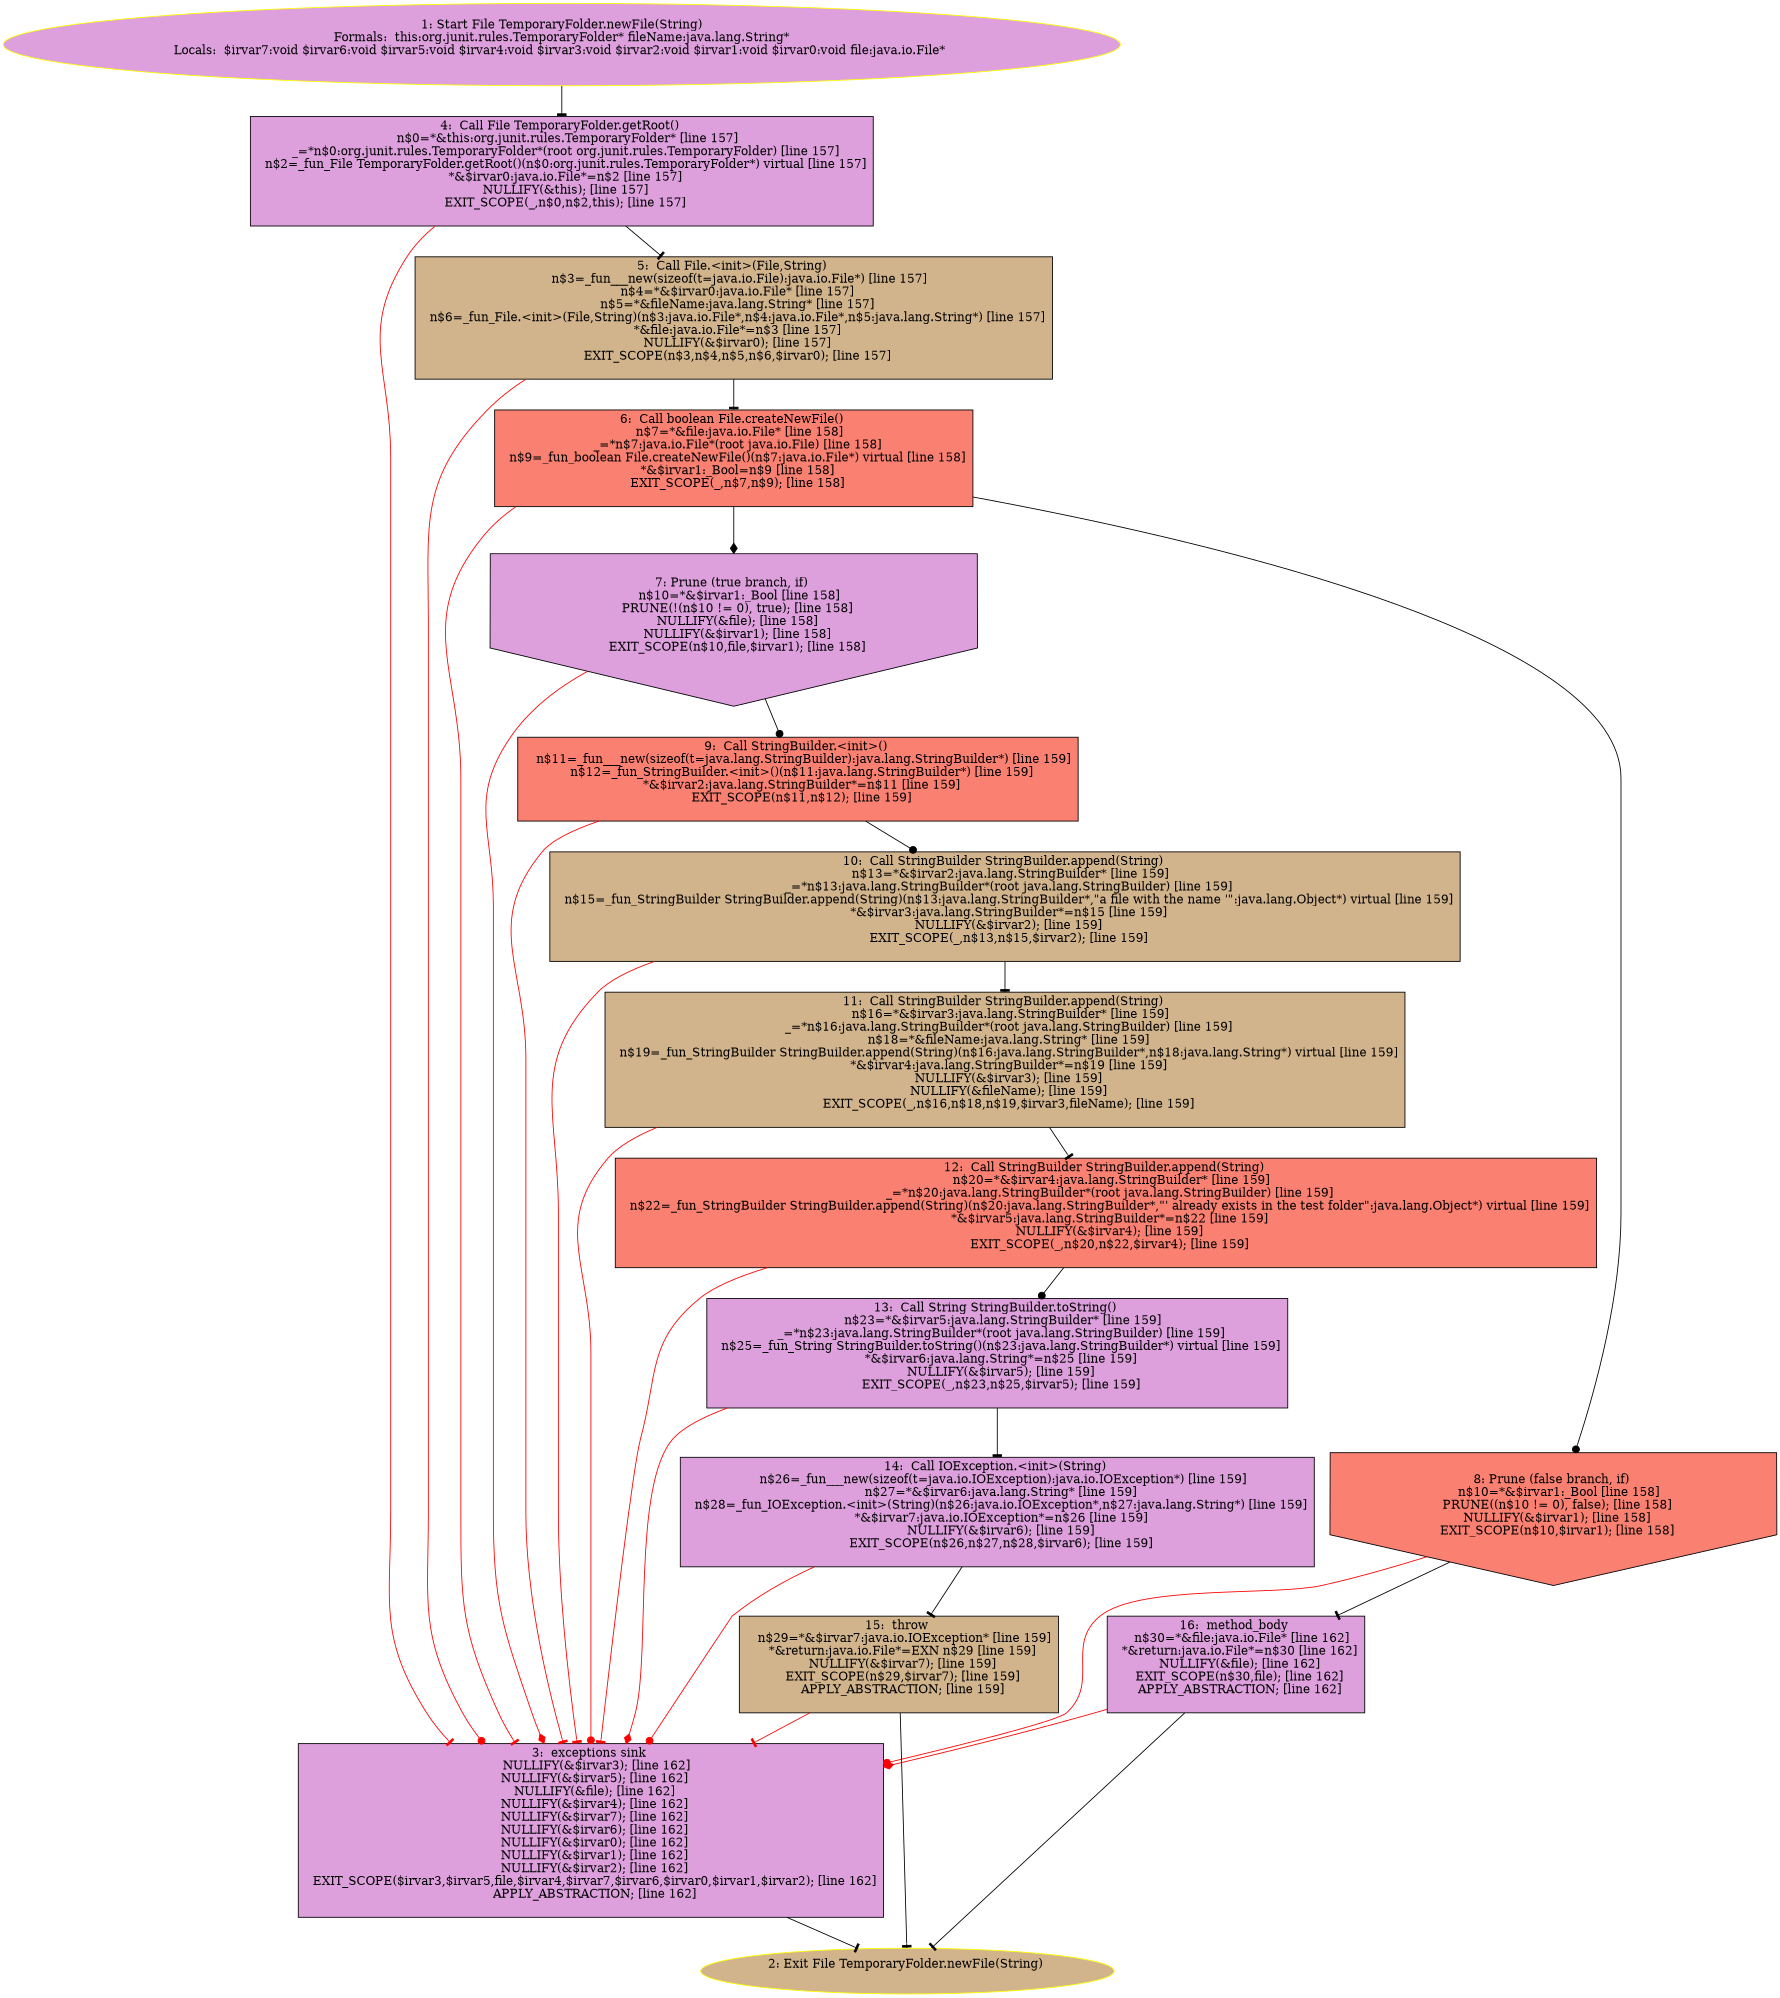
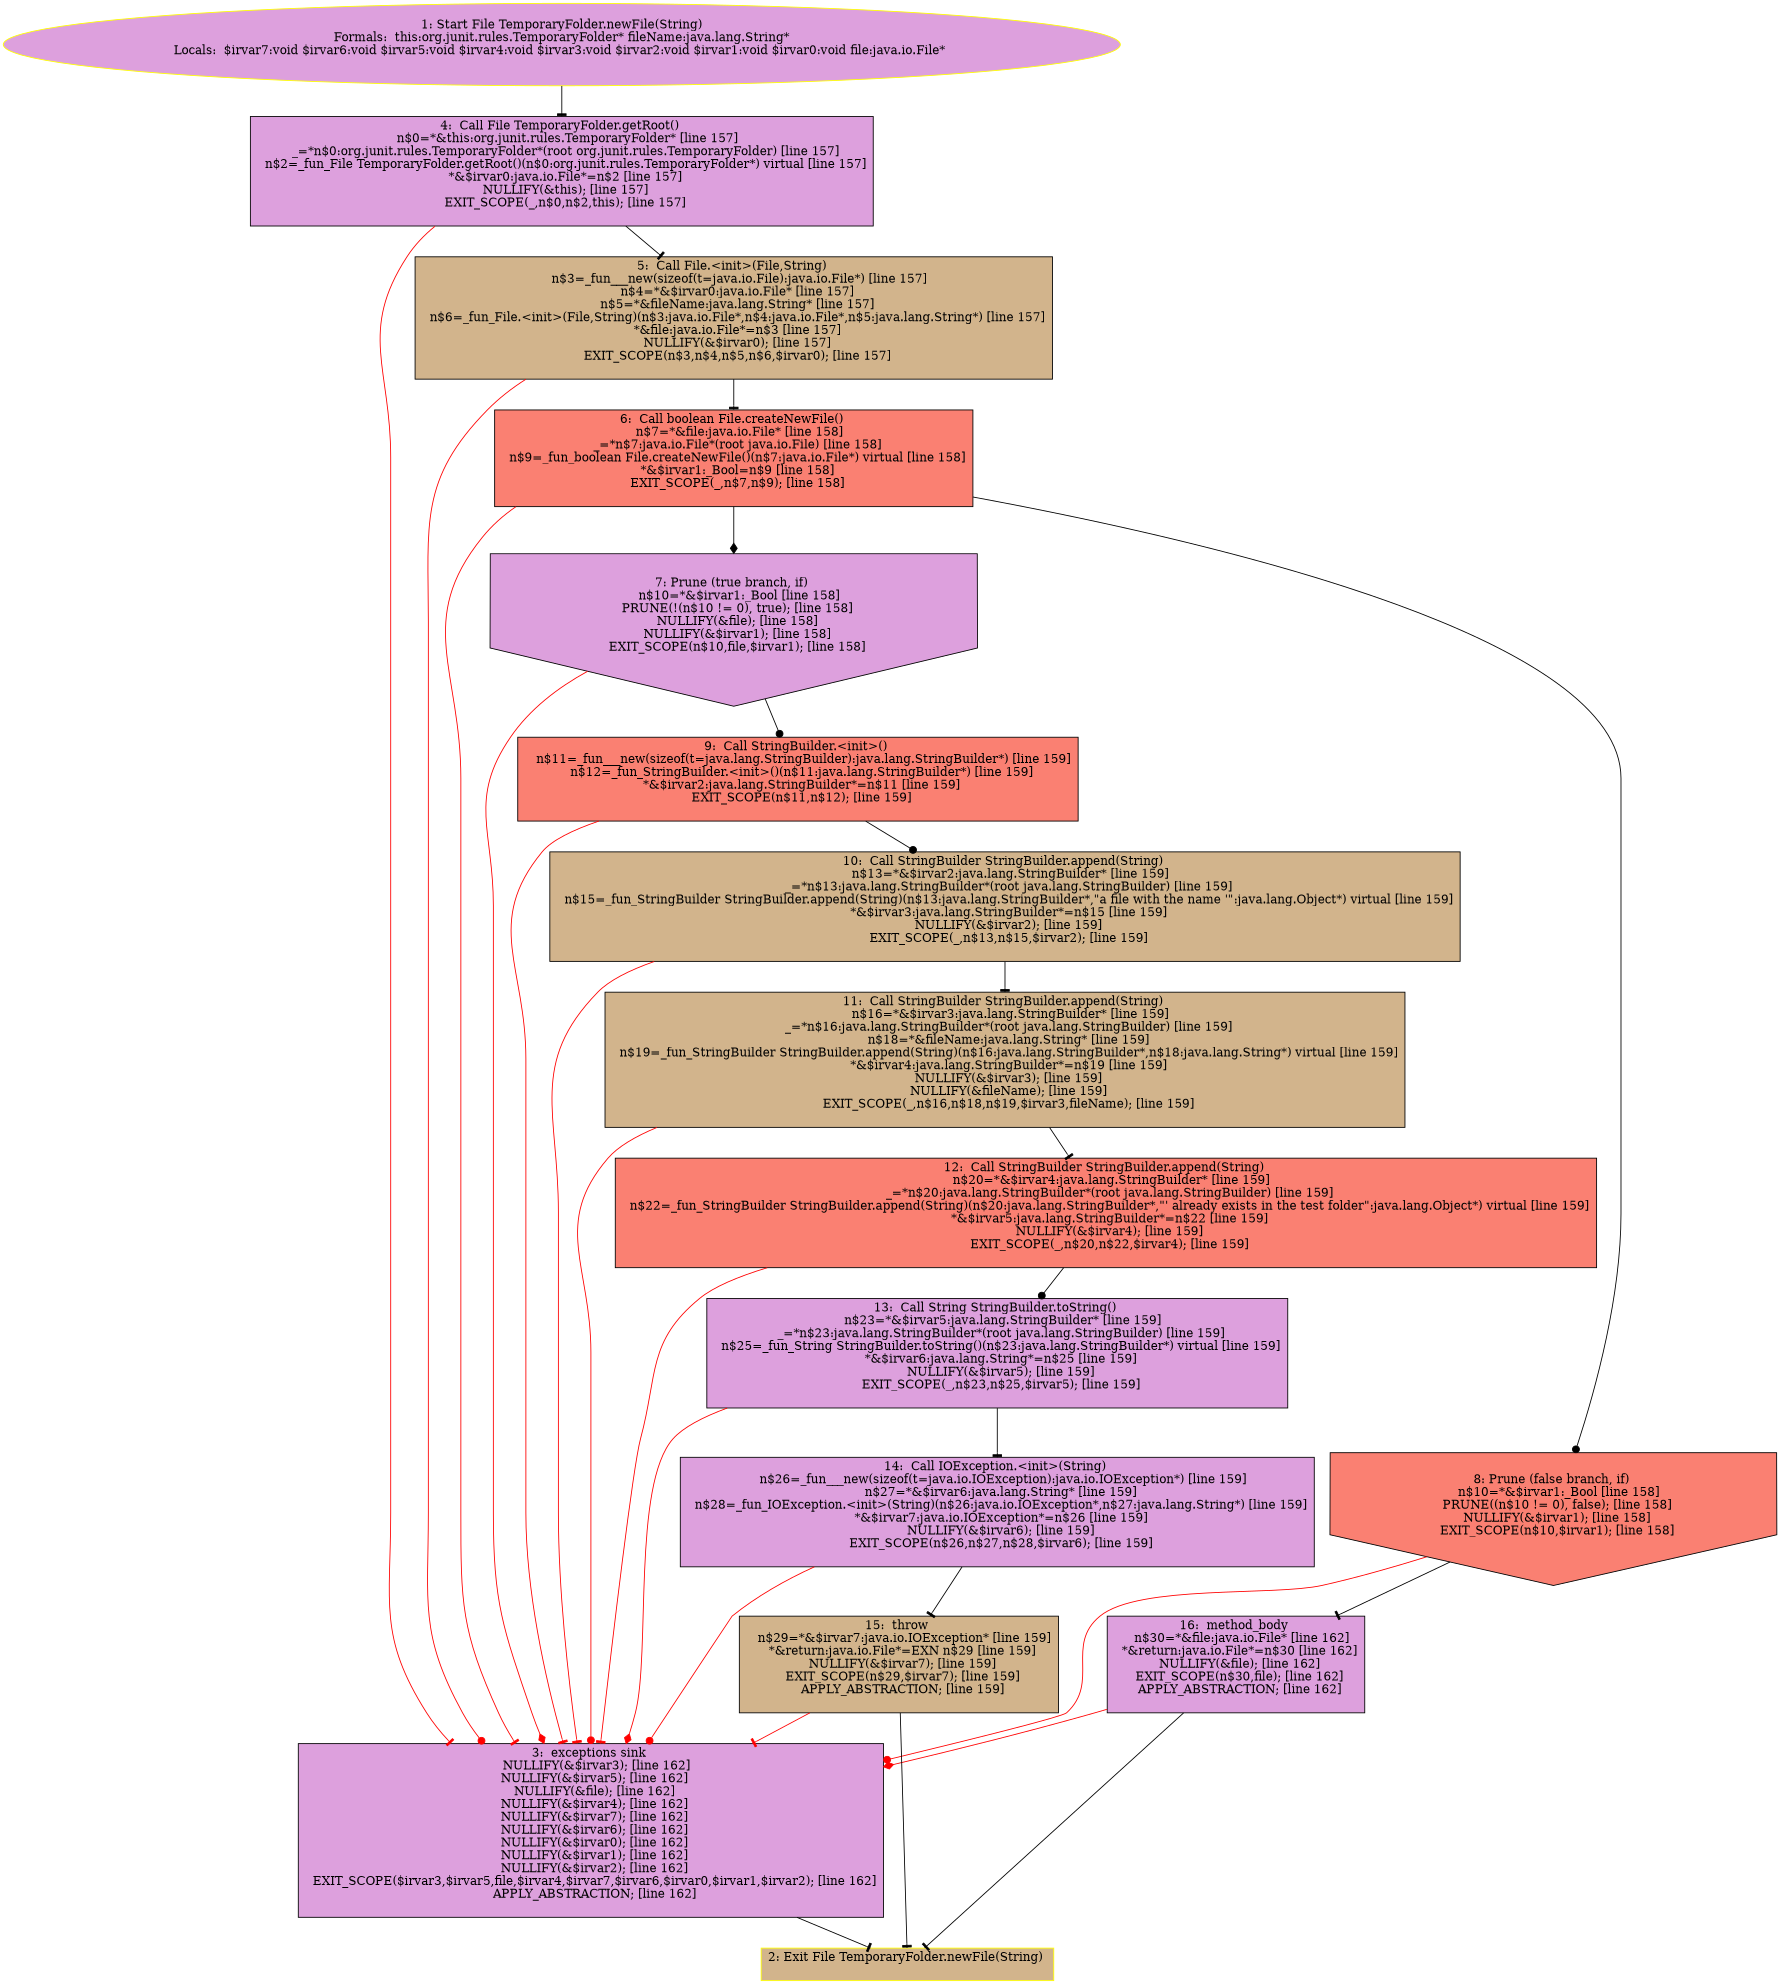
(907, 1971) -> (907, 1964)
